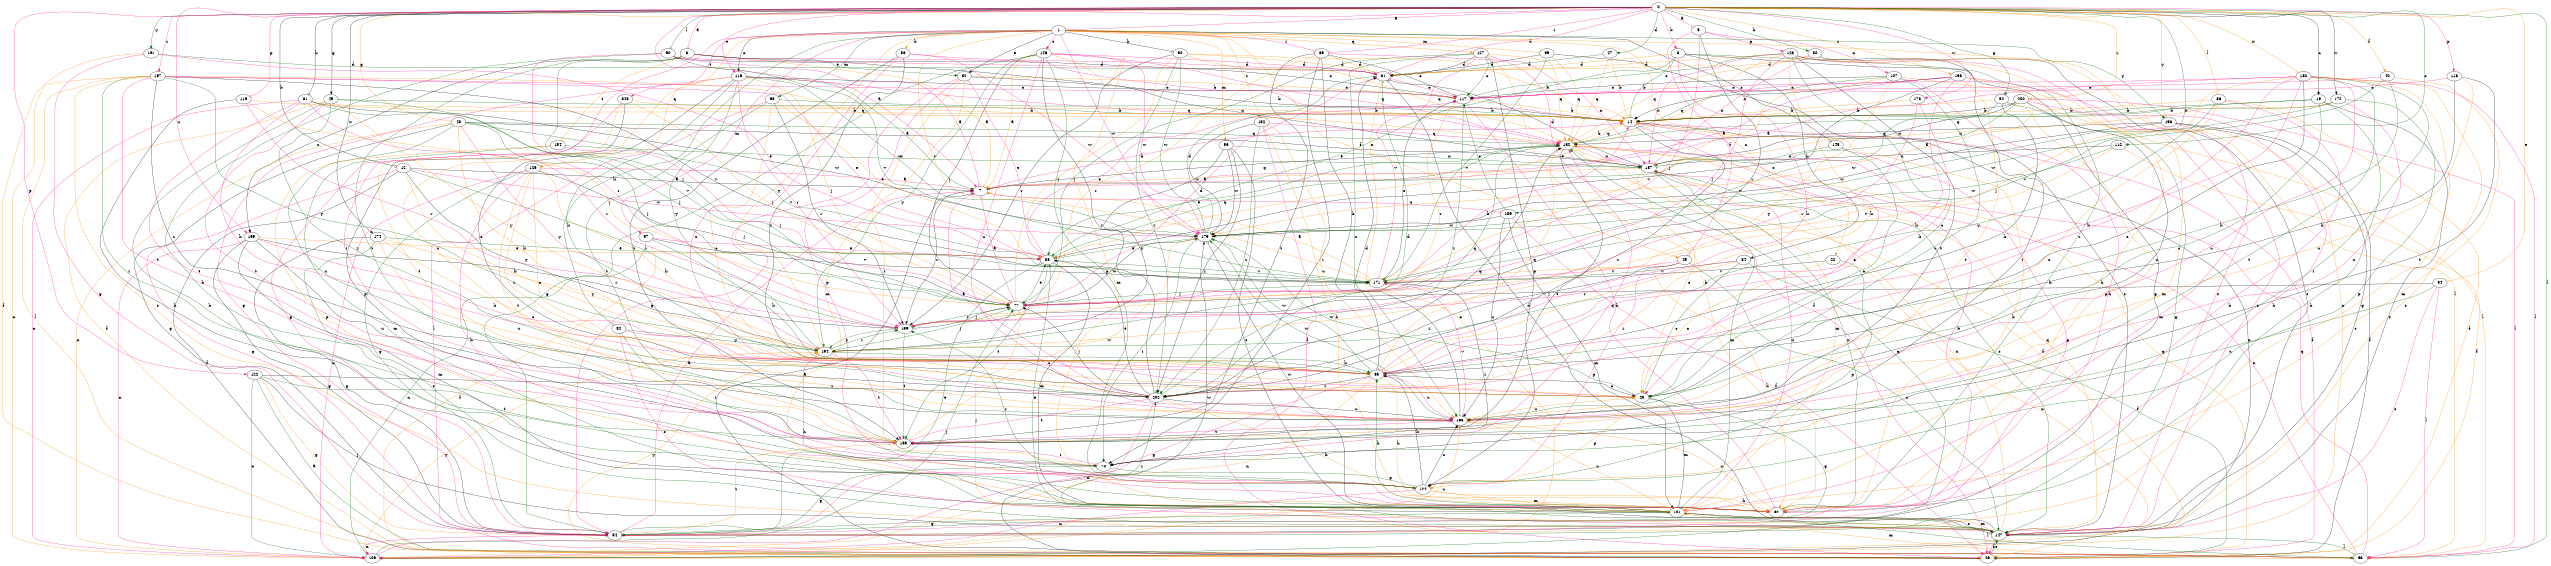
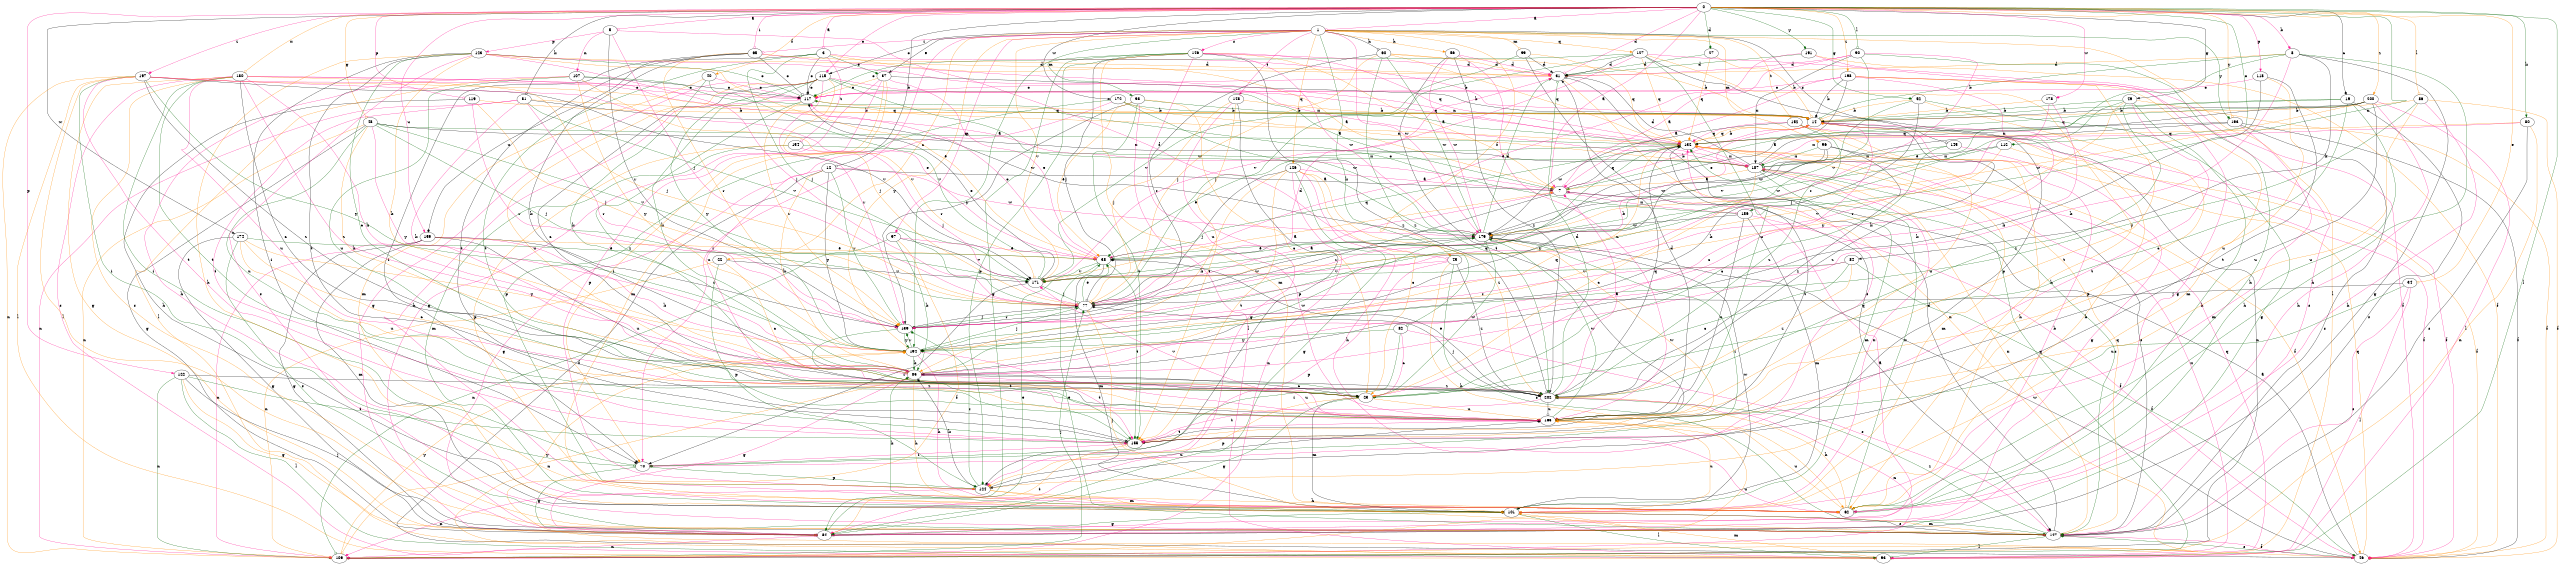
(1601, 68) -> none
(964, 76) -> (884, 76)
(623, 79) -> (839, 102)
(625, 99) -> (1236, 99)
(314, 467) -> (296, 467)
